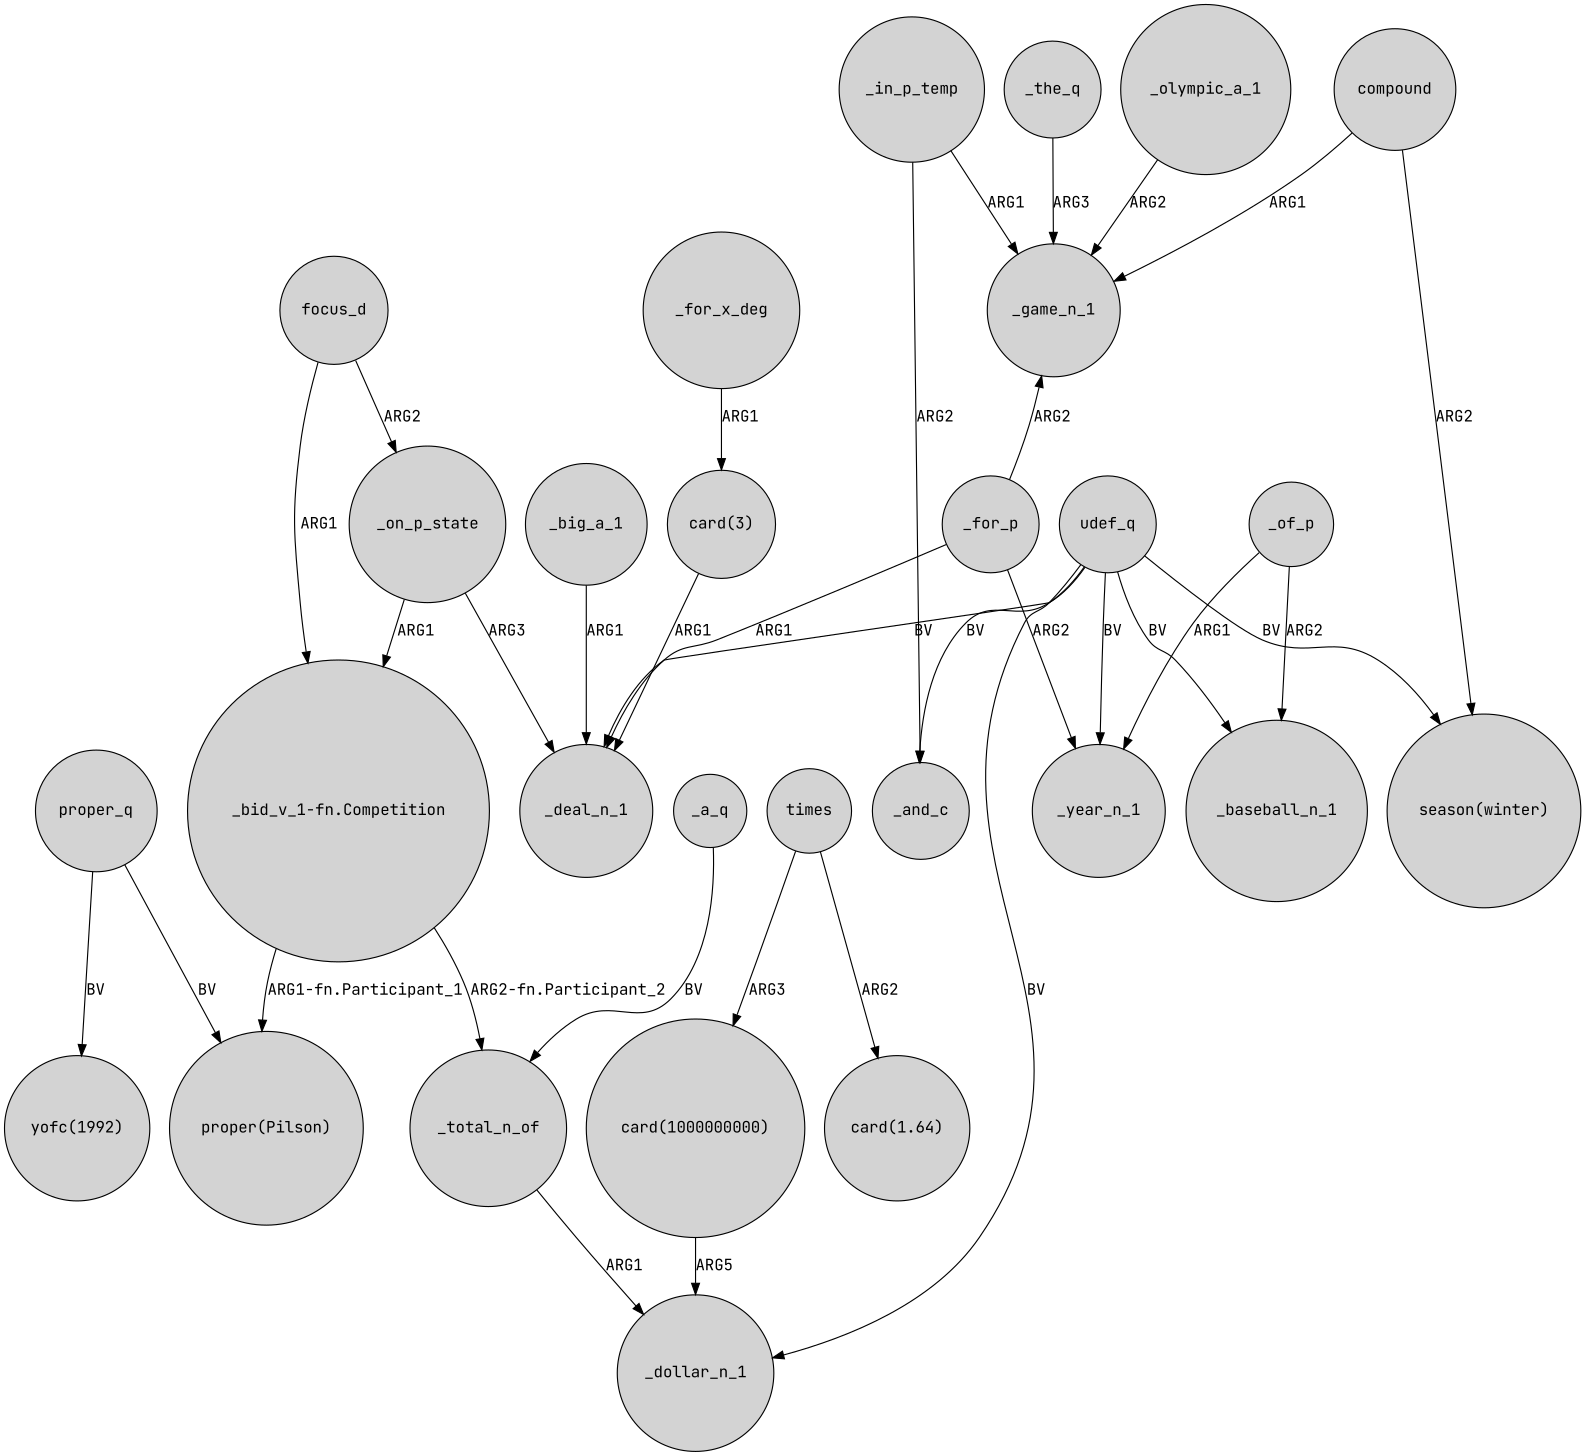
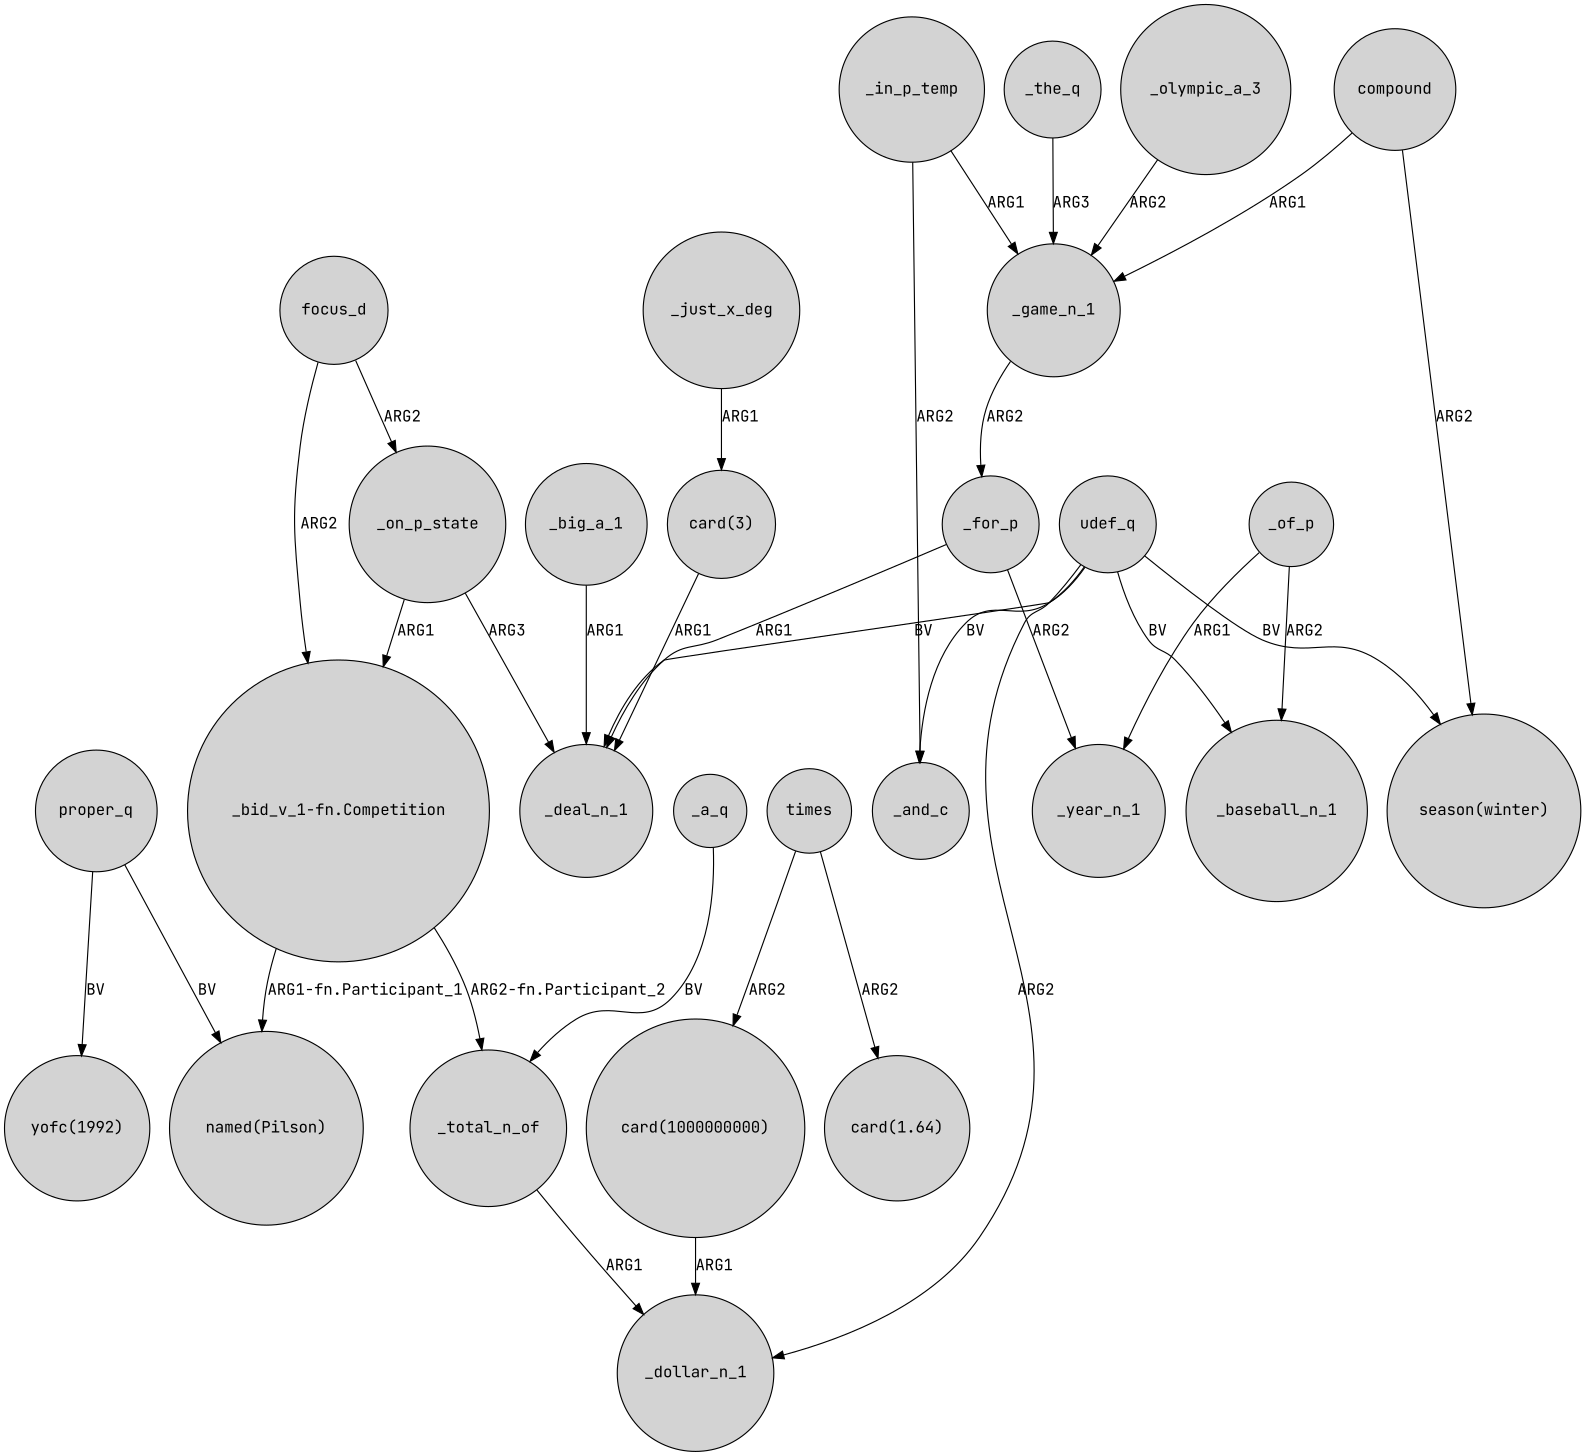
(1206, 90) -> (1206, 90)
(721, 310) -> (721, 310)
(1026, 434) -> (986, 410)
(319, 524) -> (319, 524)
(1102, 653) -> none
(768, 990) -> (768, 990)
(1036, 990) -> (1036, 990)
(266, 1128) -> (266, 1128)
(715, 1266) -> (715, 1266)
